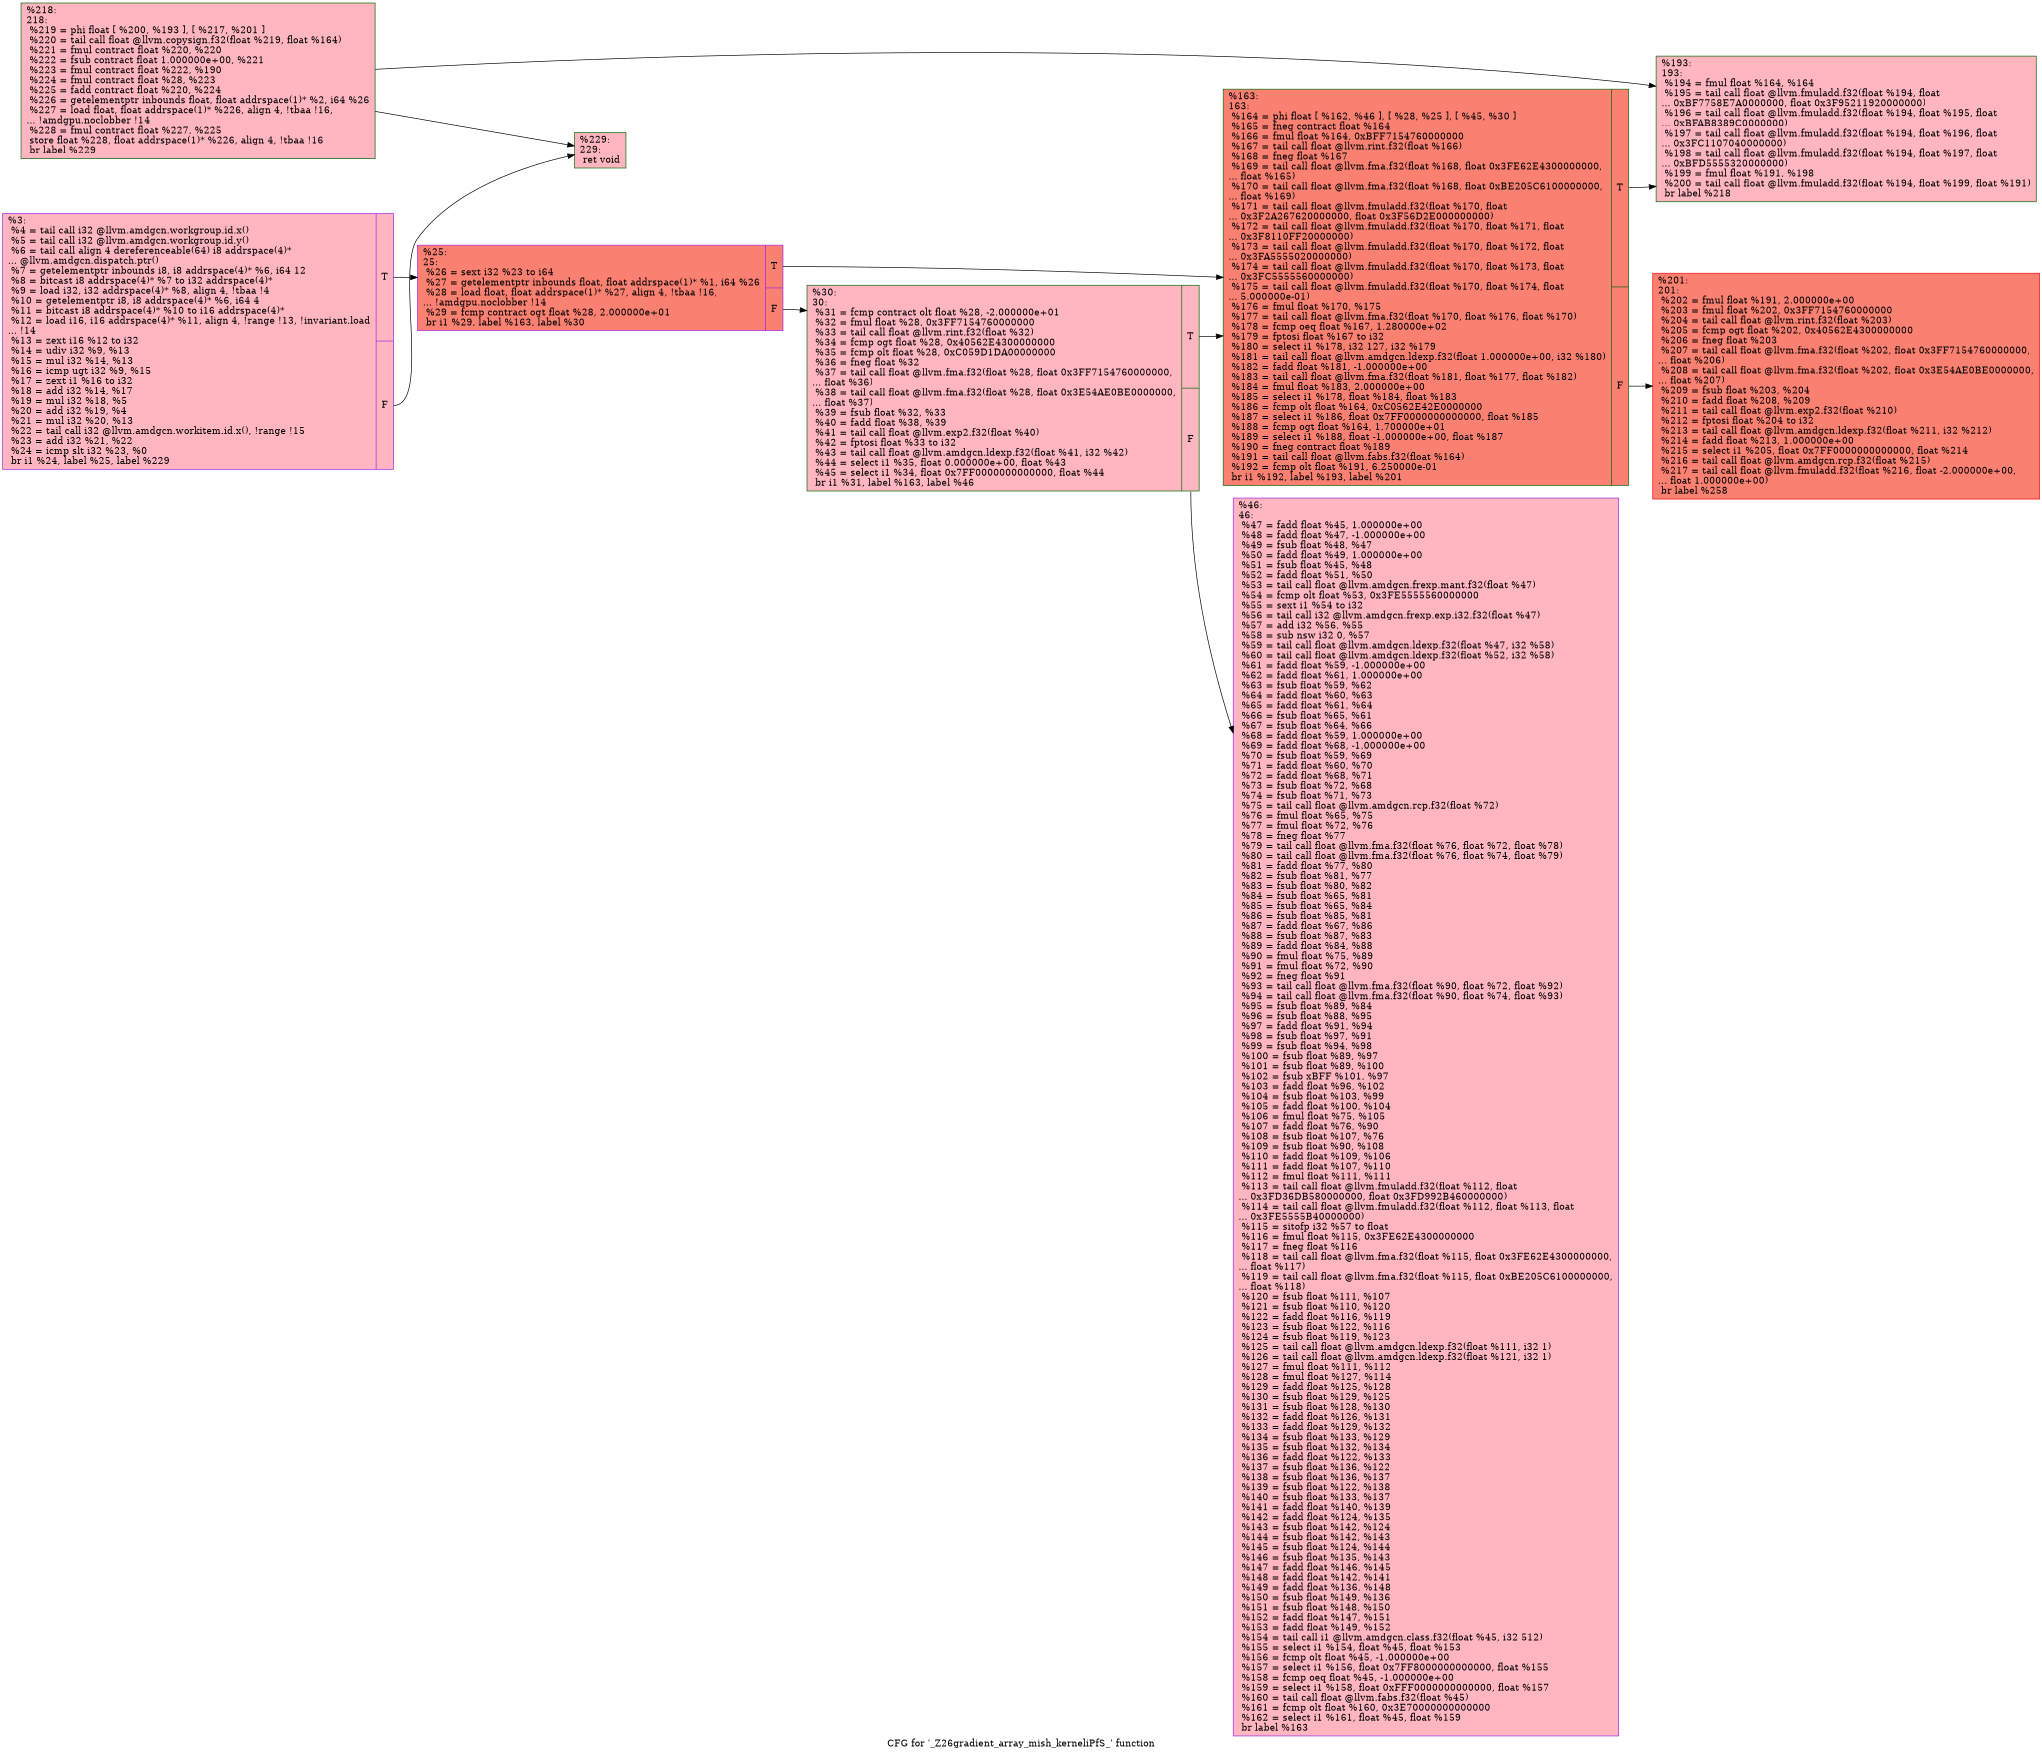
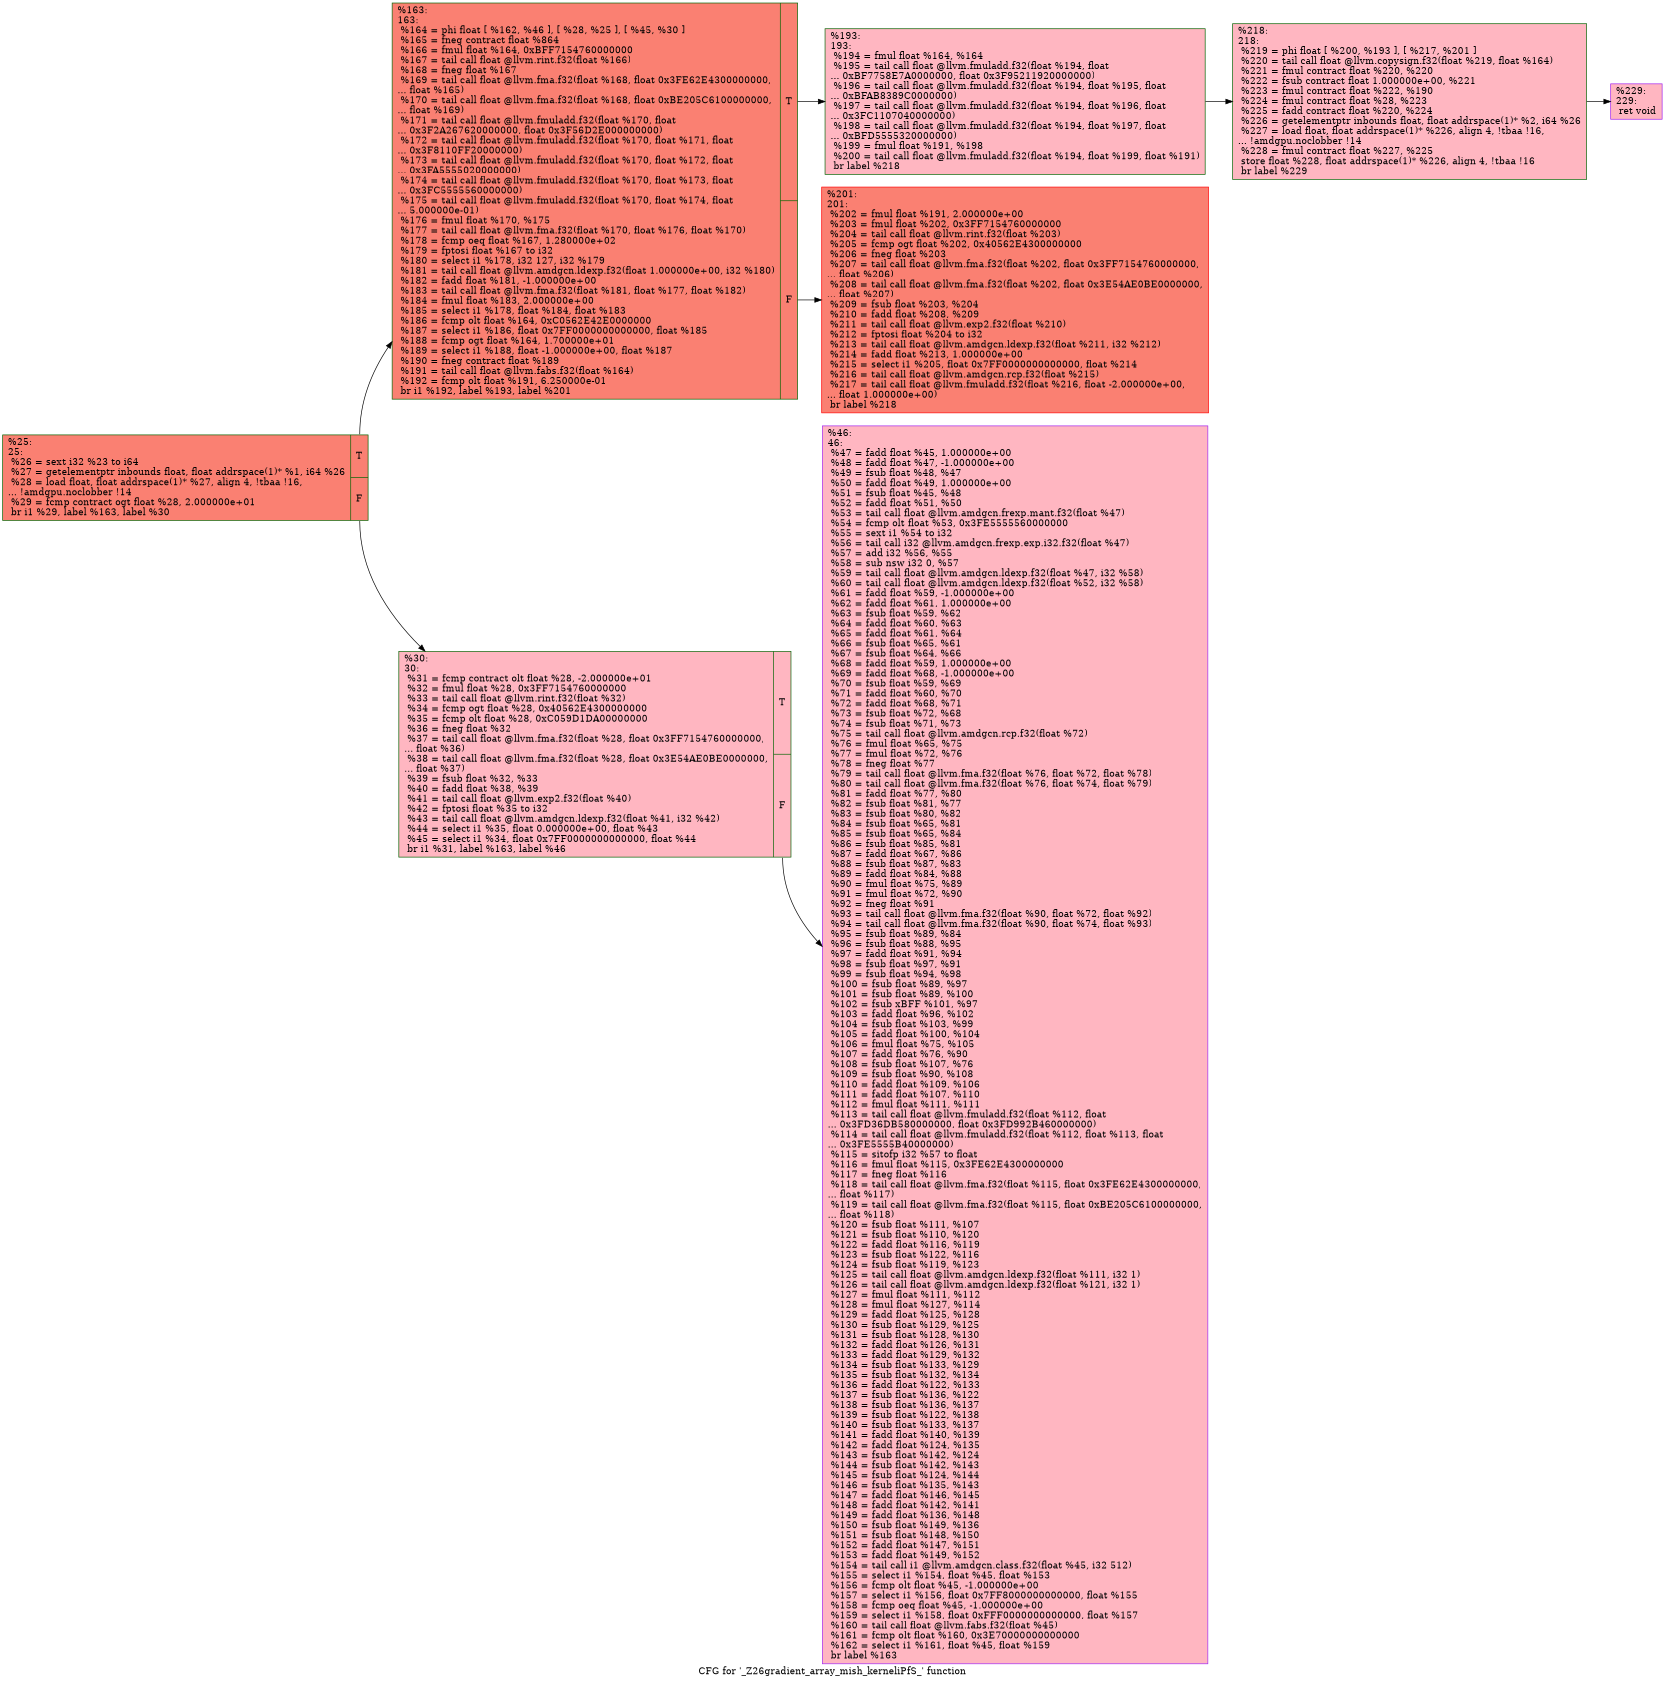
(1013, 53) -> (1216, 102)
(1310, 127) -> (479, 40)
(600, 150) -> (1636, 102)
(600, 288) -> (185, 478)
(1208, 337) -> none
(198, 341) -> none
(885, 443) -> (476, 809)
(1693, 491) -> (862, 405)
